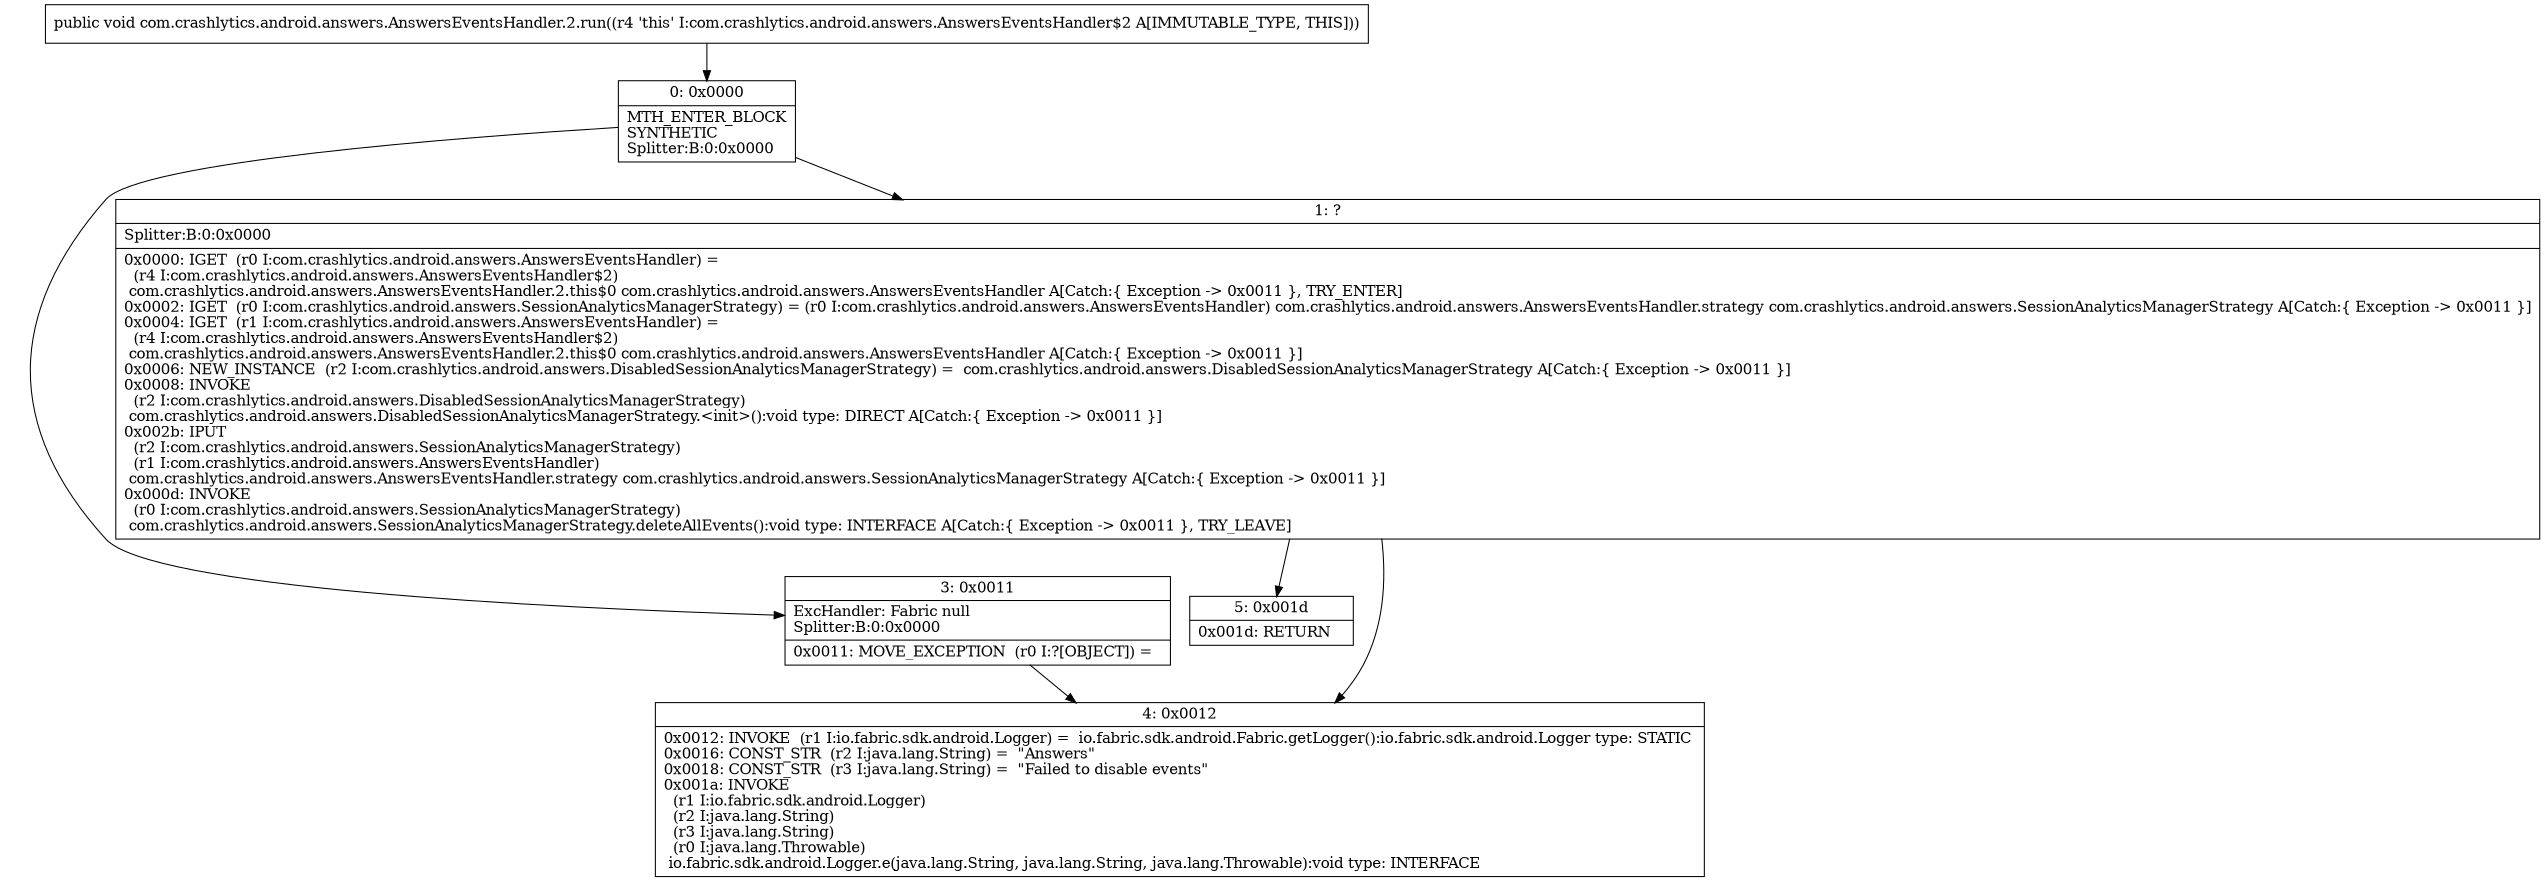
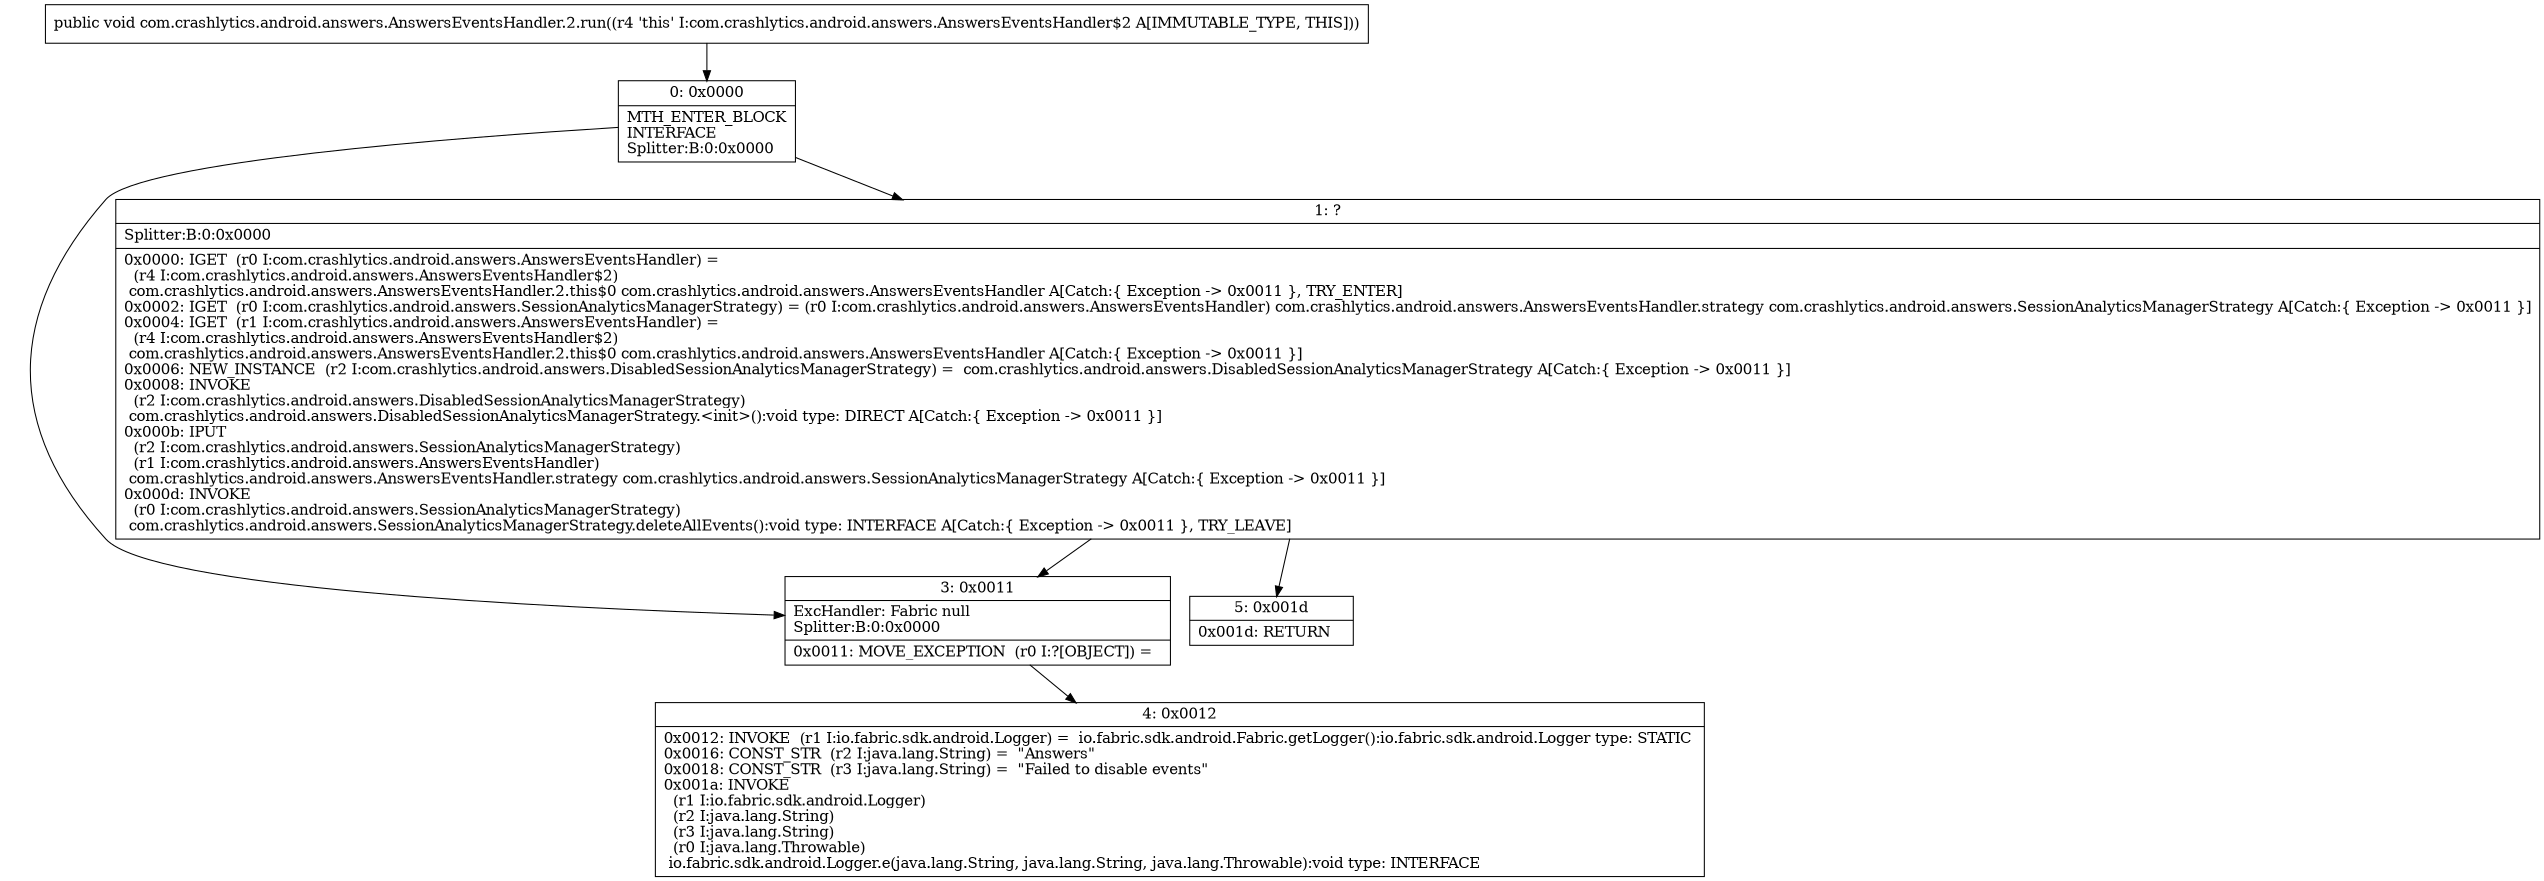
(673, 133) -> (672, 133)
(180, 432) -> (180, 432)
(1379, 622) -> (1069, 555)
